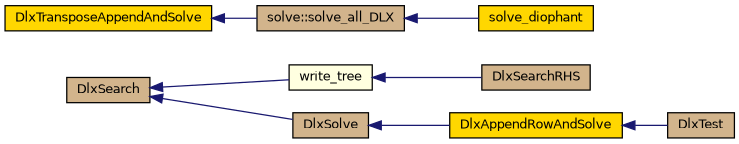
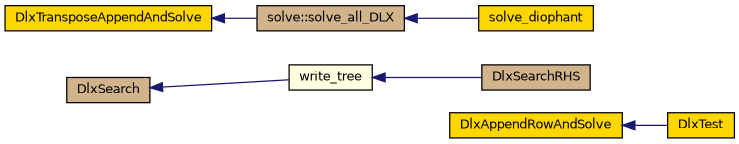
(331, 125) -> none
(701, 125) -> (701, 125)
